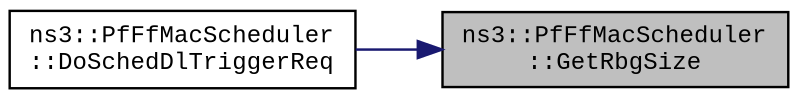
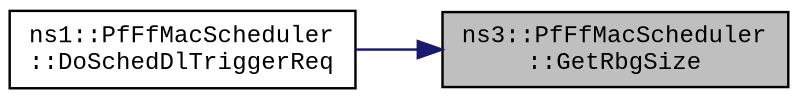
(183, 50) -> (183, 50)
